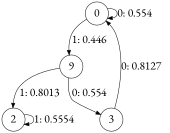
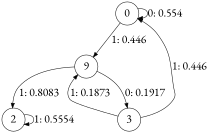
(144, 67) -> (194, 67)
(43, 93) -> (42, 93)
(94, 93) -> (148, 93)
none -> (82, 105)
